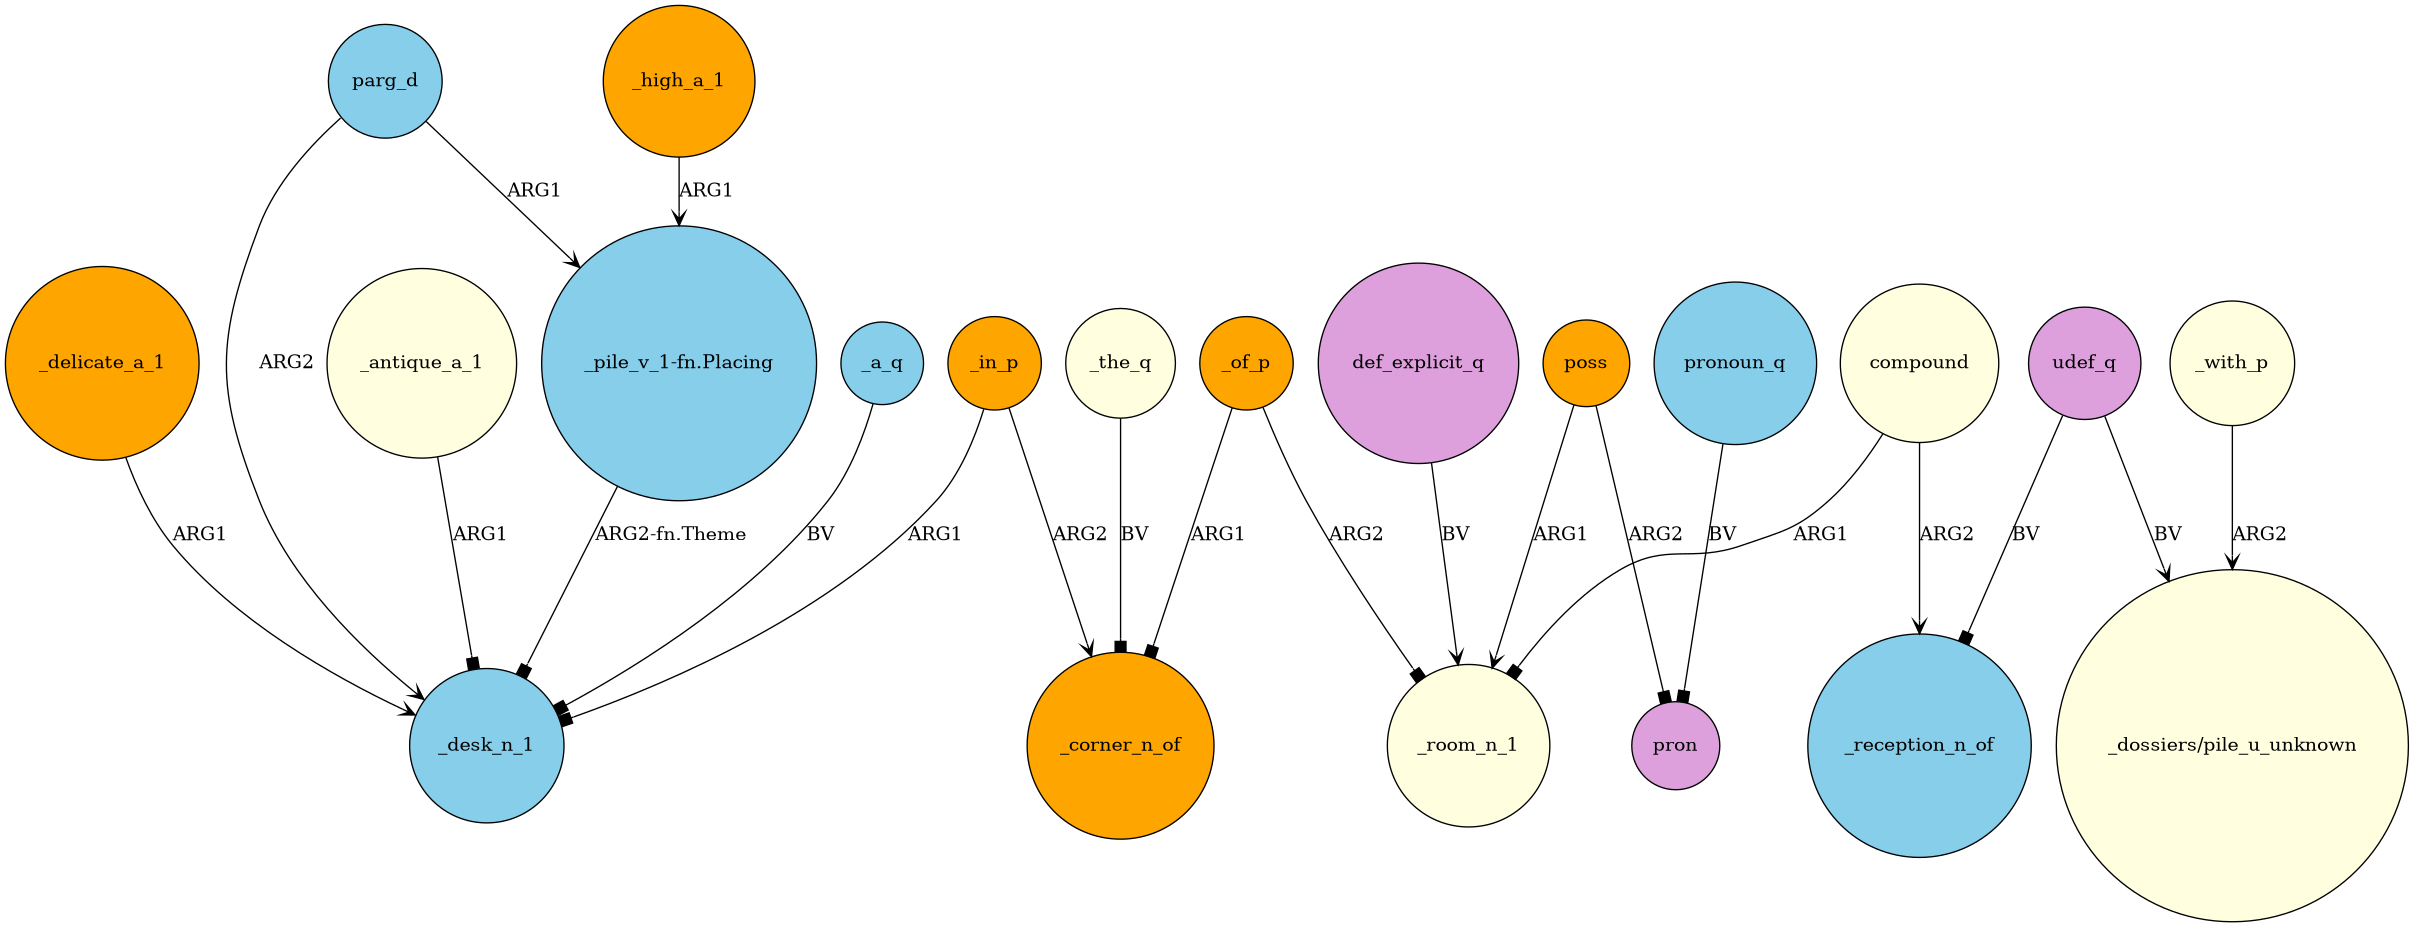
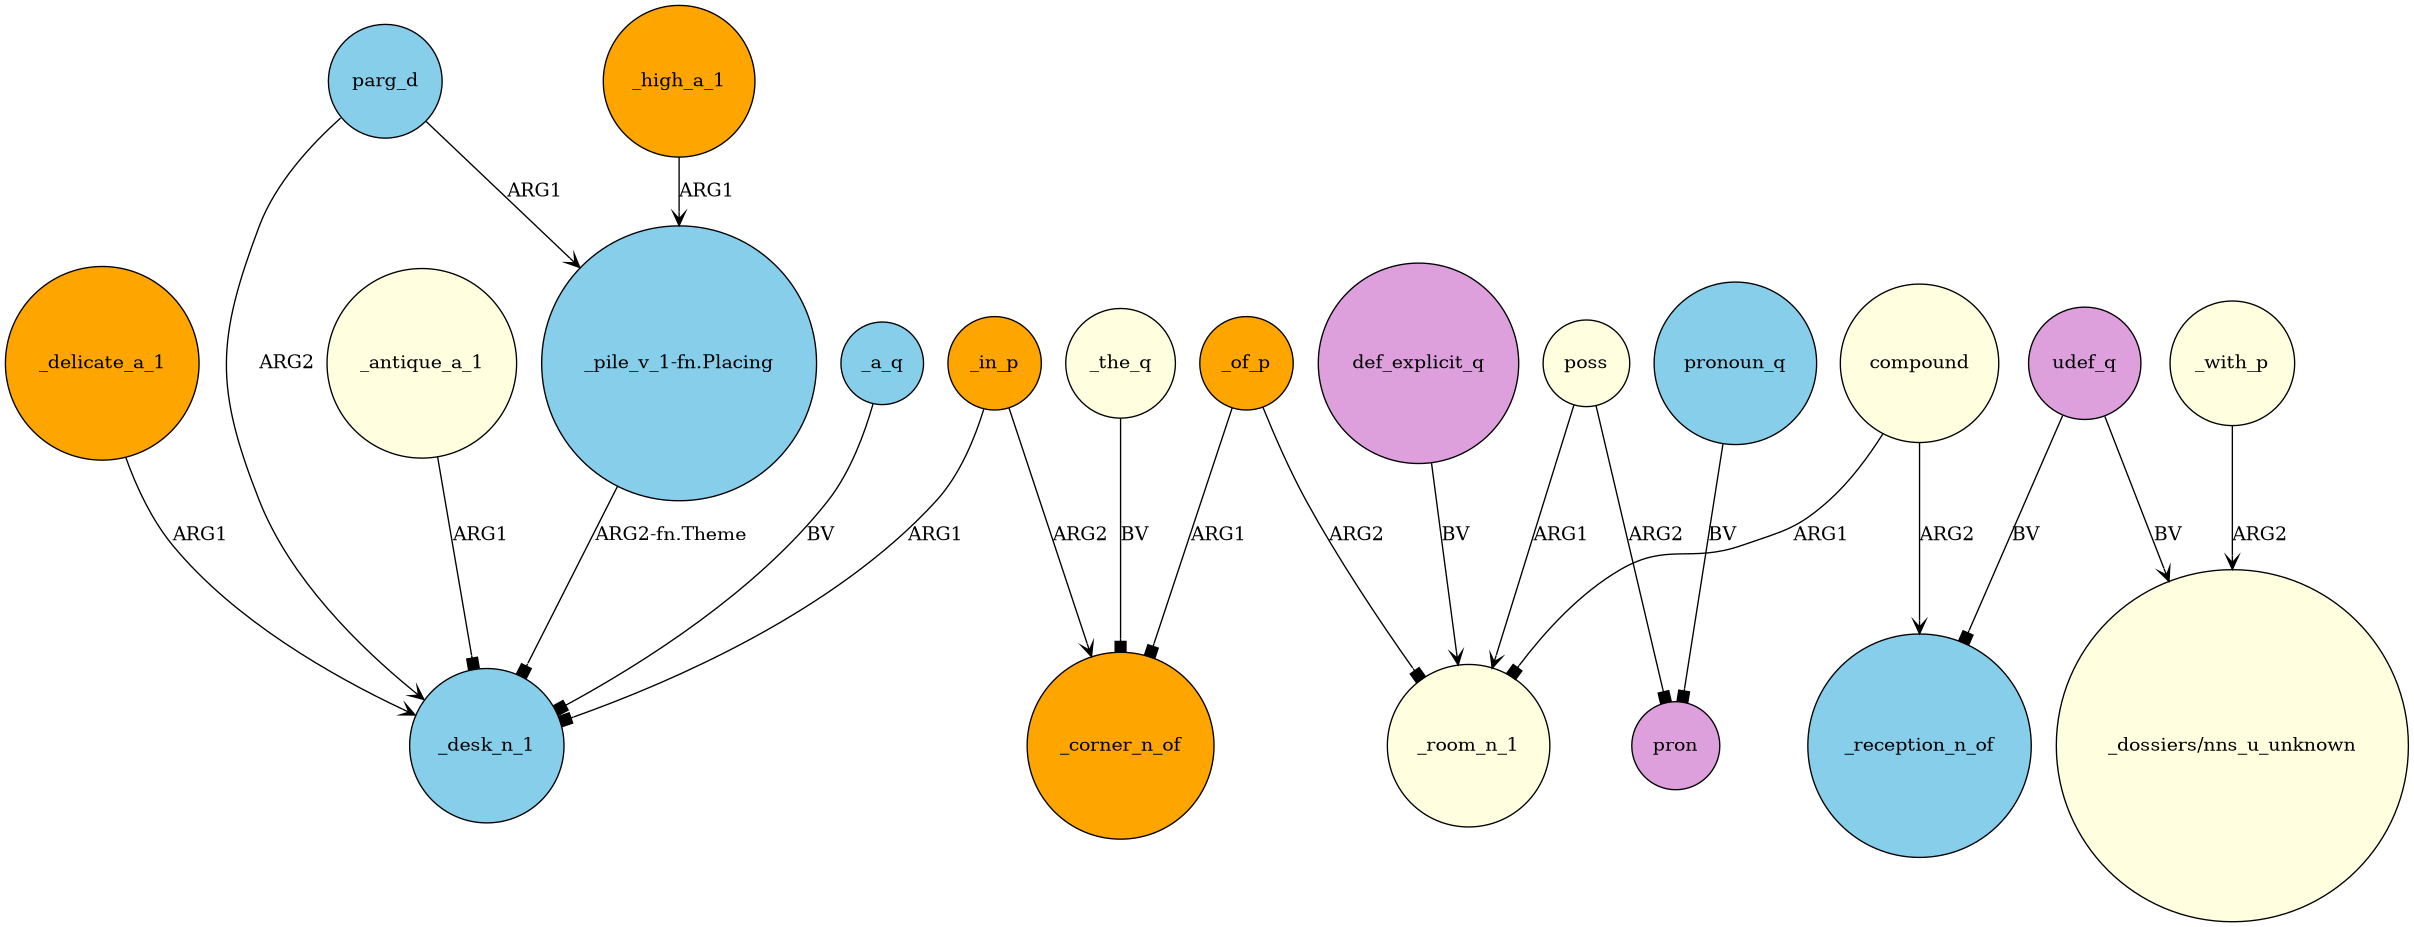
(1586, 363) -> (1586, 363)
(2232, 746) -> (2232, 746)
